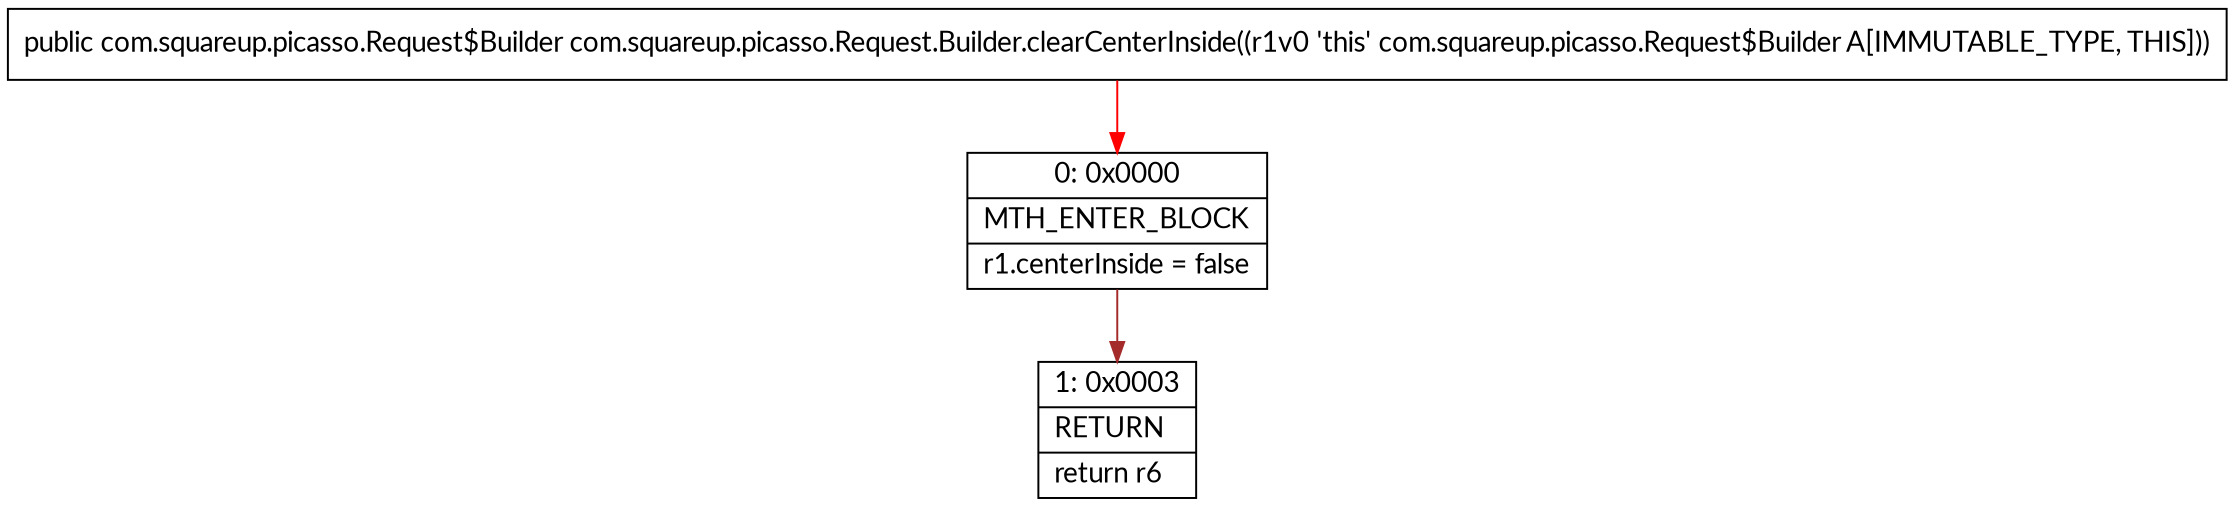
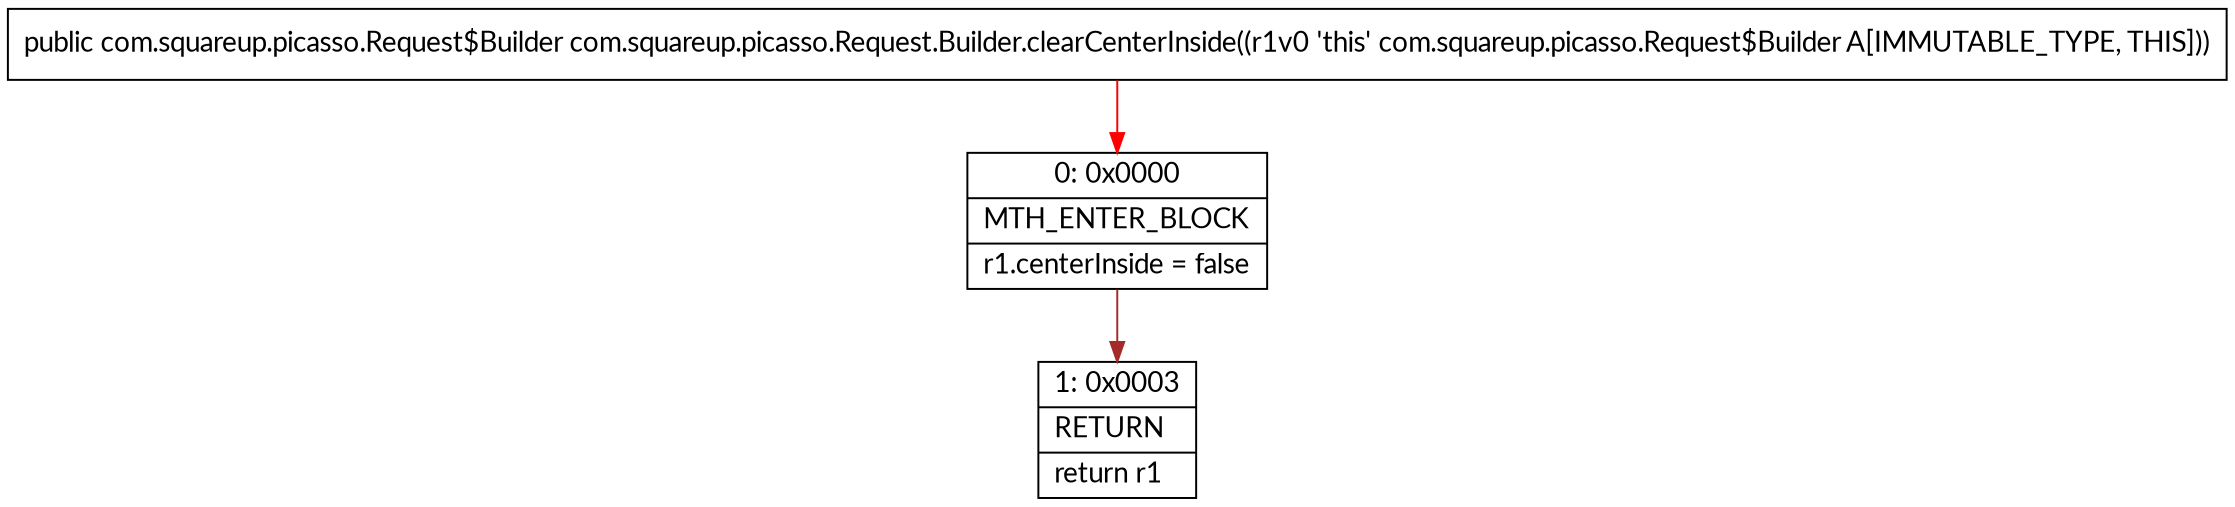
(1108, 474) -> (1108, 474)
